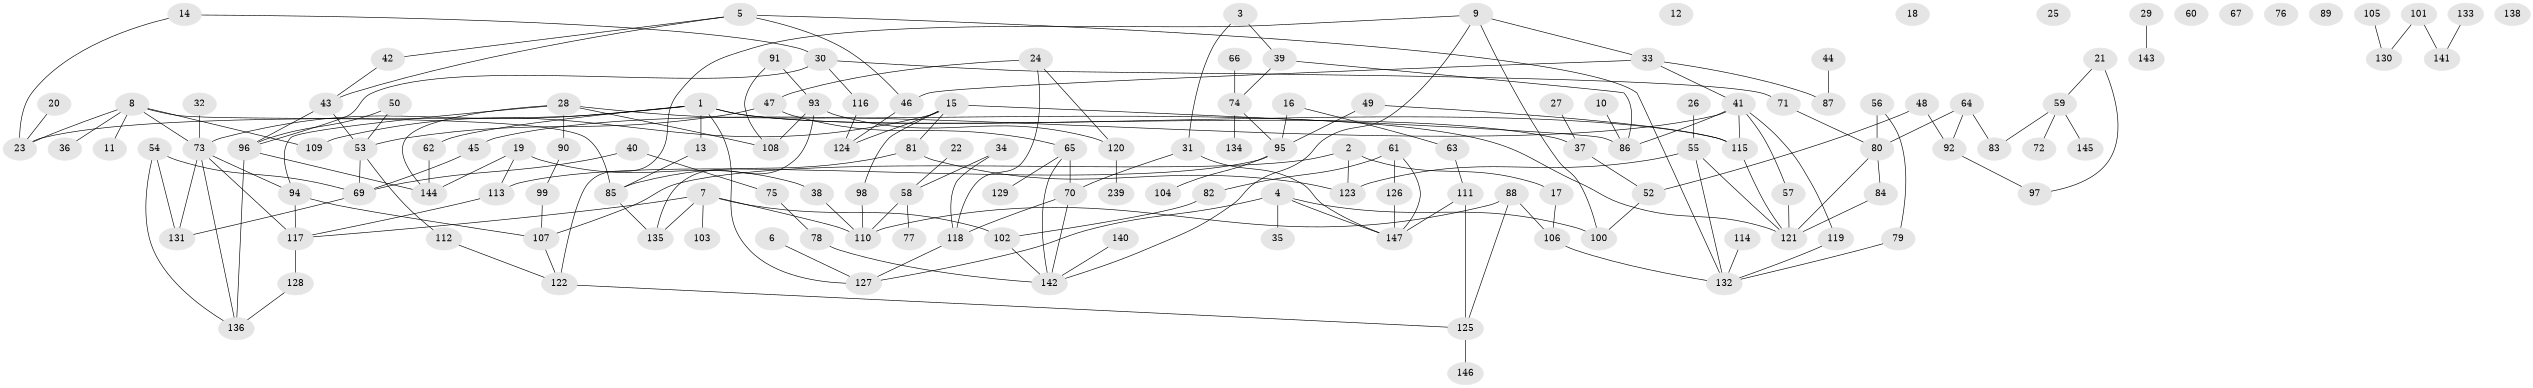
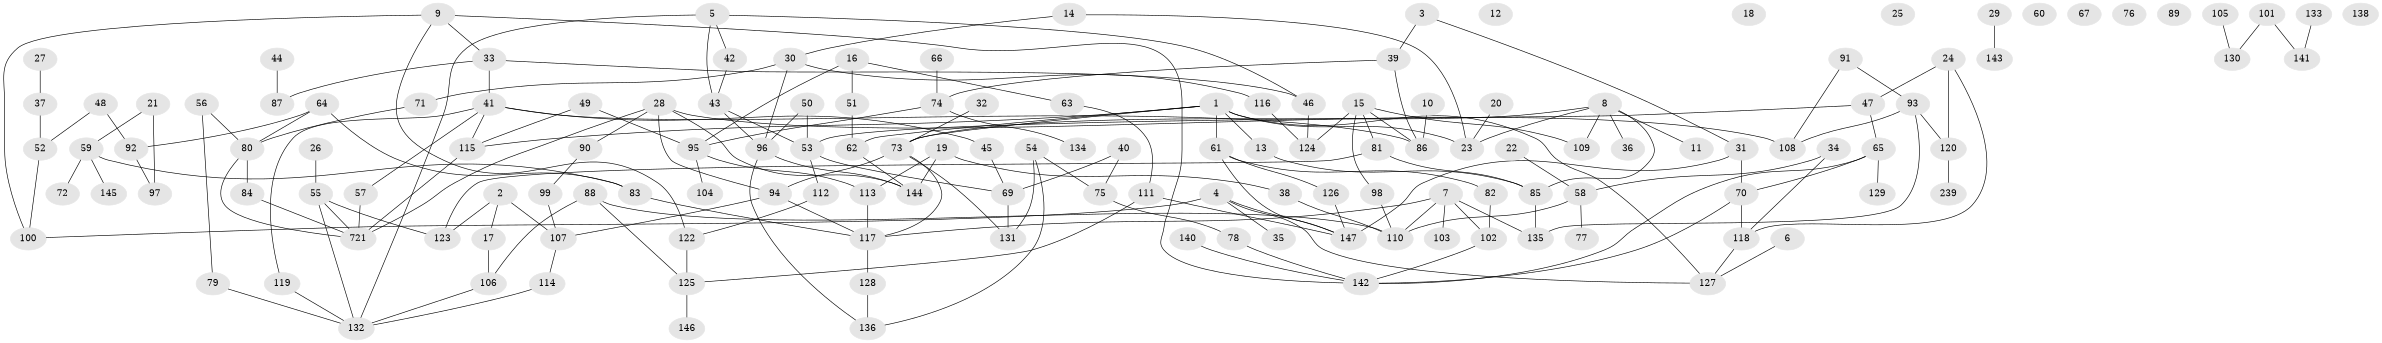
none -> (852, 104)
(1142, 121) -> (1216, 127)
(264, 175) -> (1064, 170)
none -> (725, 214)
(218, 239) -> none
(1789, 239) -> (358, 239)
(550, 261) -> (553, 261)
